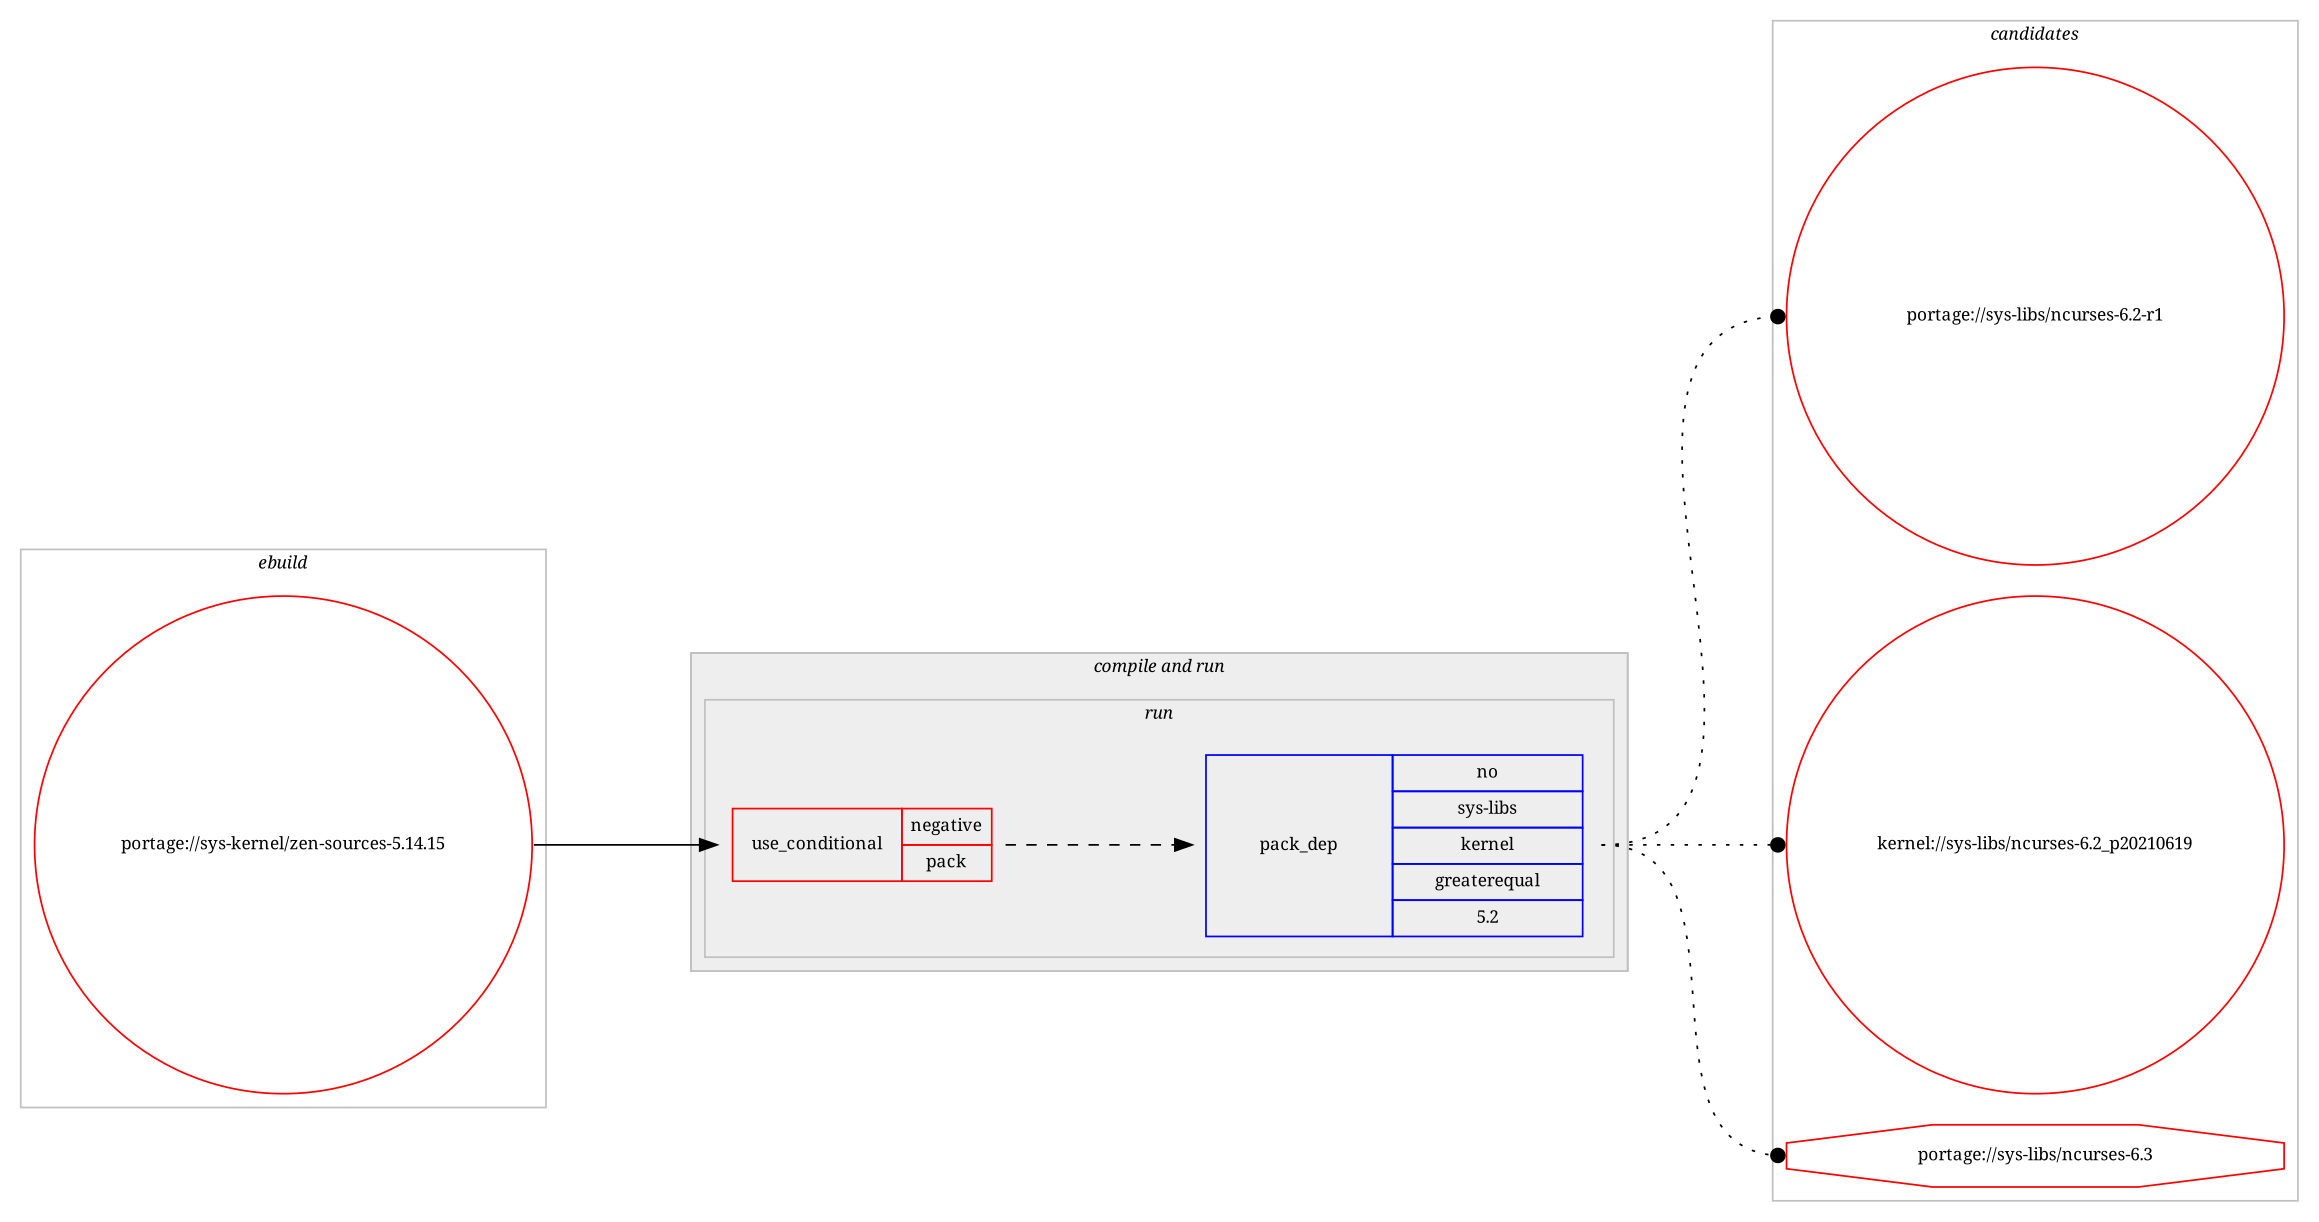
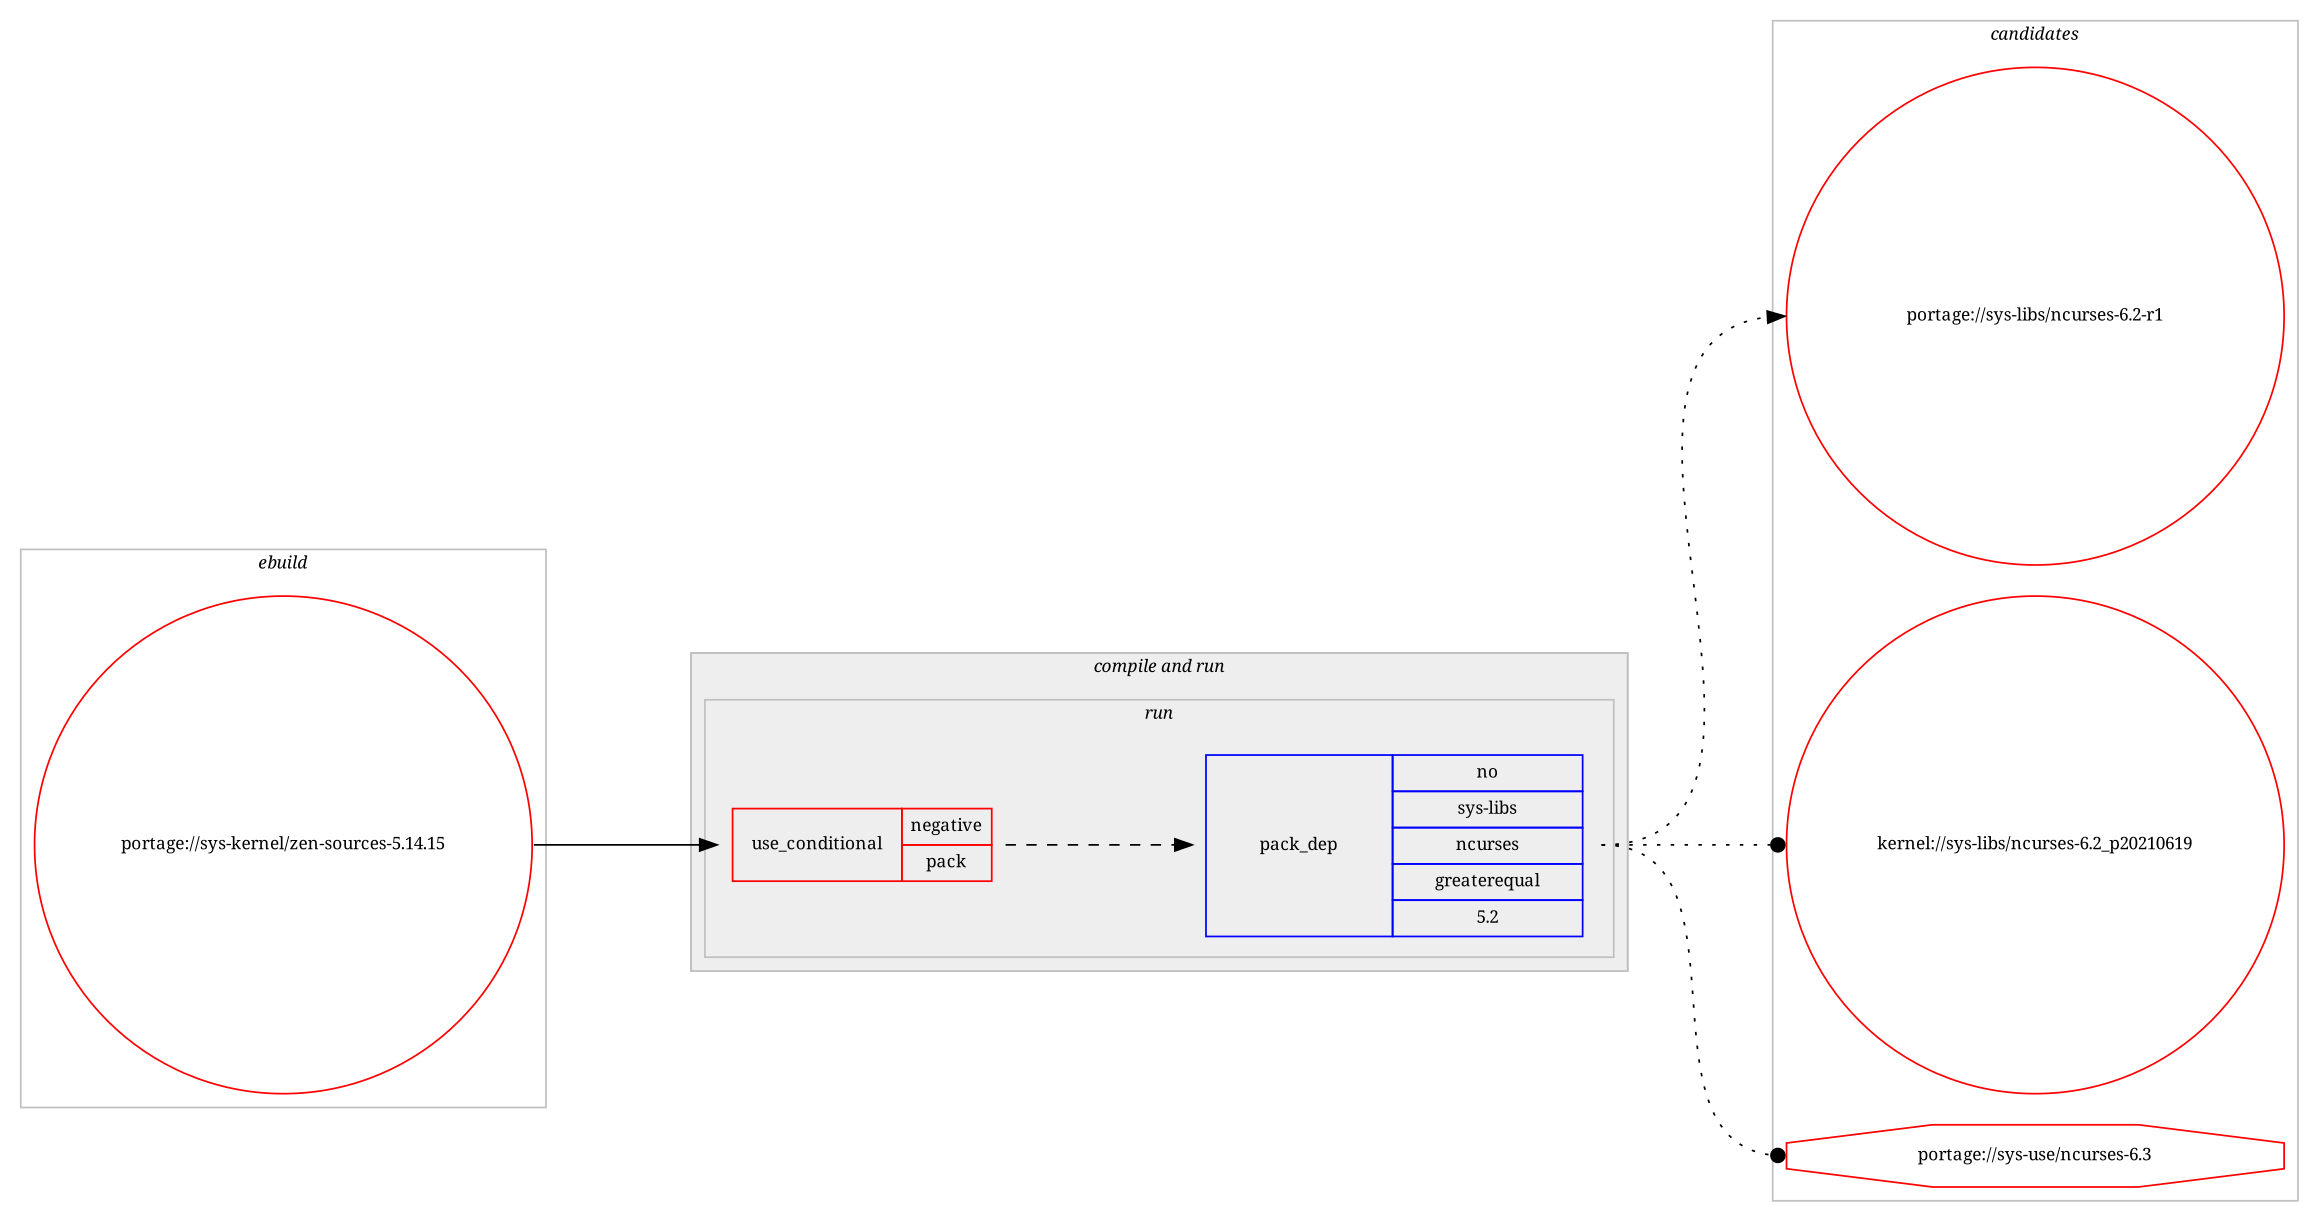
(1694, 589) -> (1694, 589)
(1488, 845) -> (1488, 845)
(2035, 1156) -> (2035, 1156)
